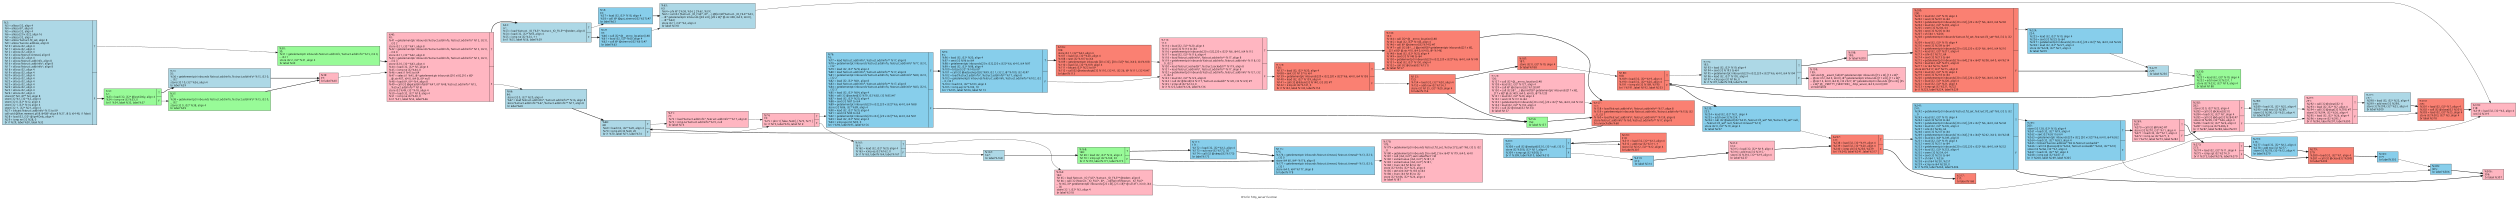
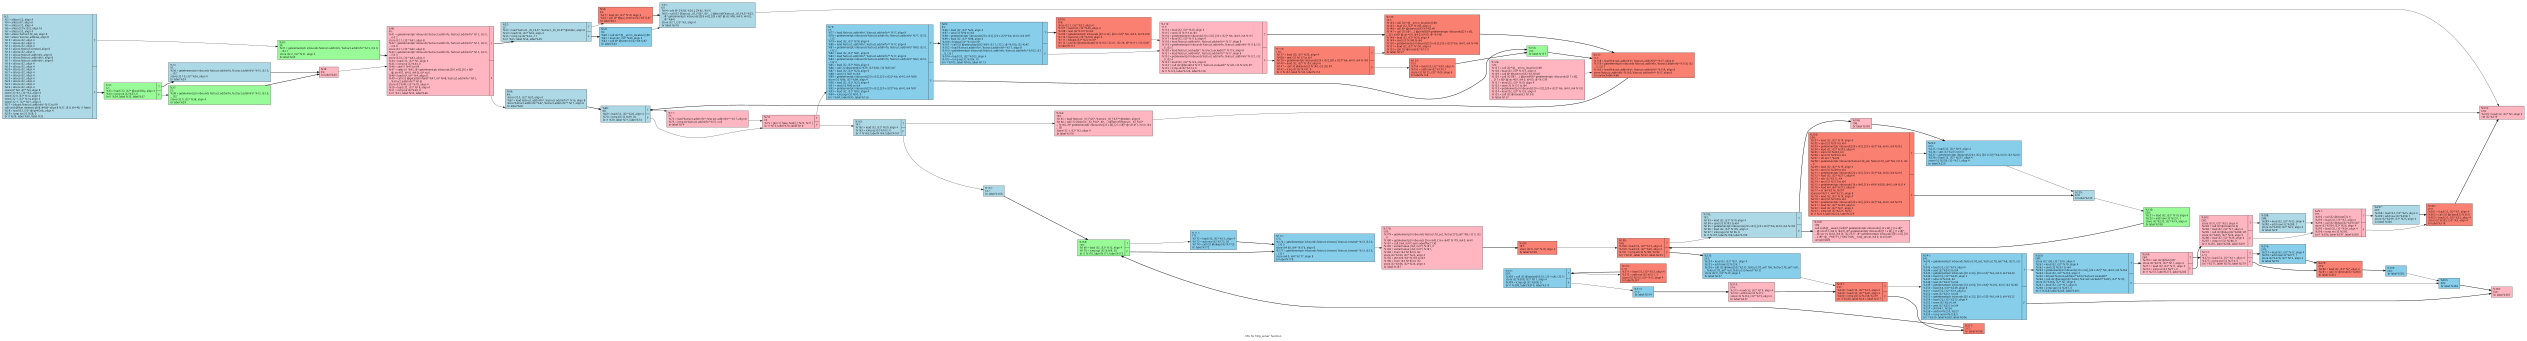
(625, 16) -> (625, 15)
(1889, 54) -> (1908, 129)
(1485, 73) -> (1499, 248)
(1159, 151) -> (1159, 243)
none -> (1540, 307)
